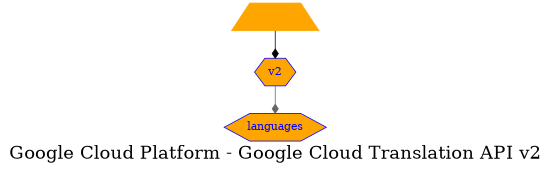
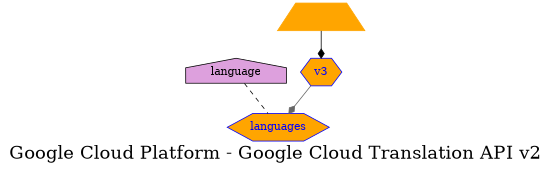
none -> (236, 72)
(275, 72) -> (321, 72)
